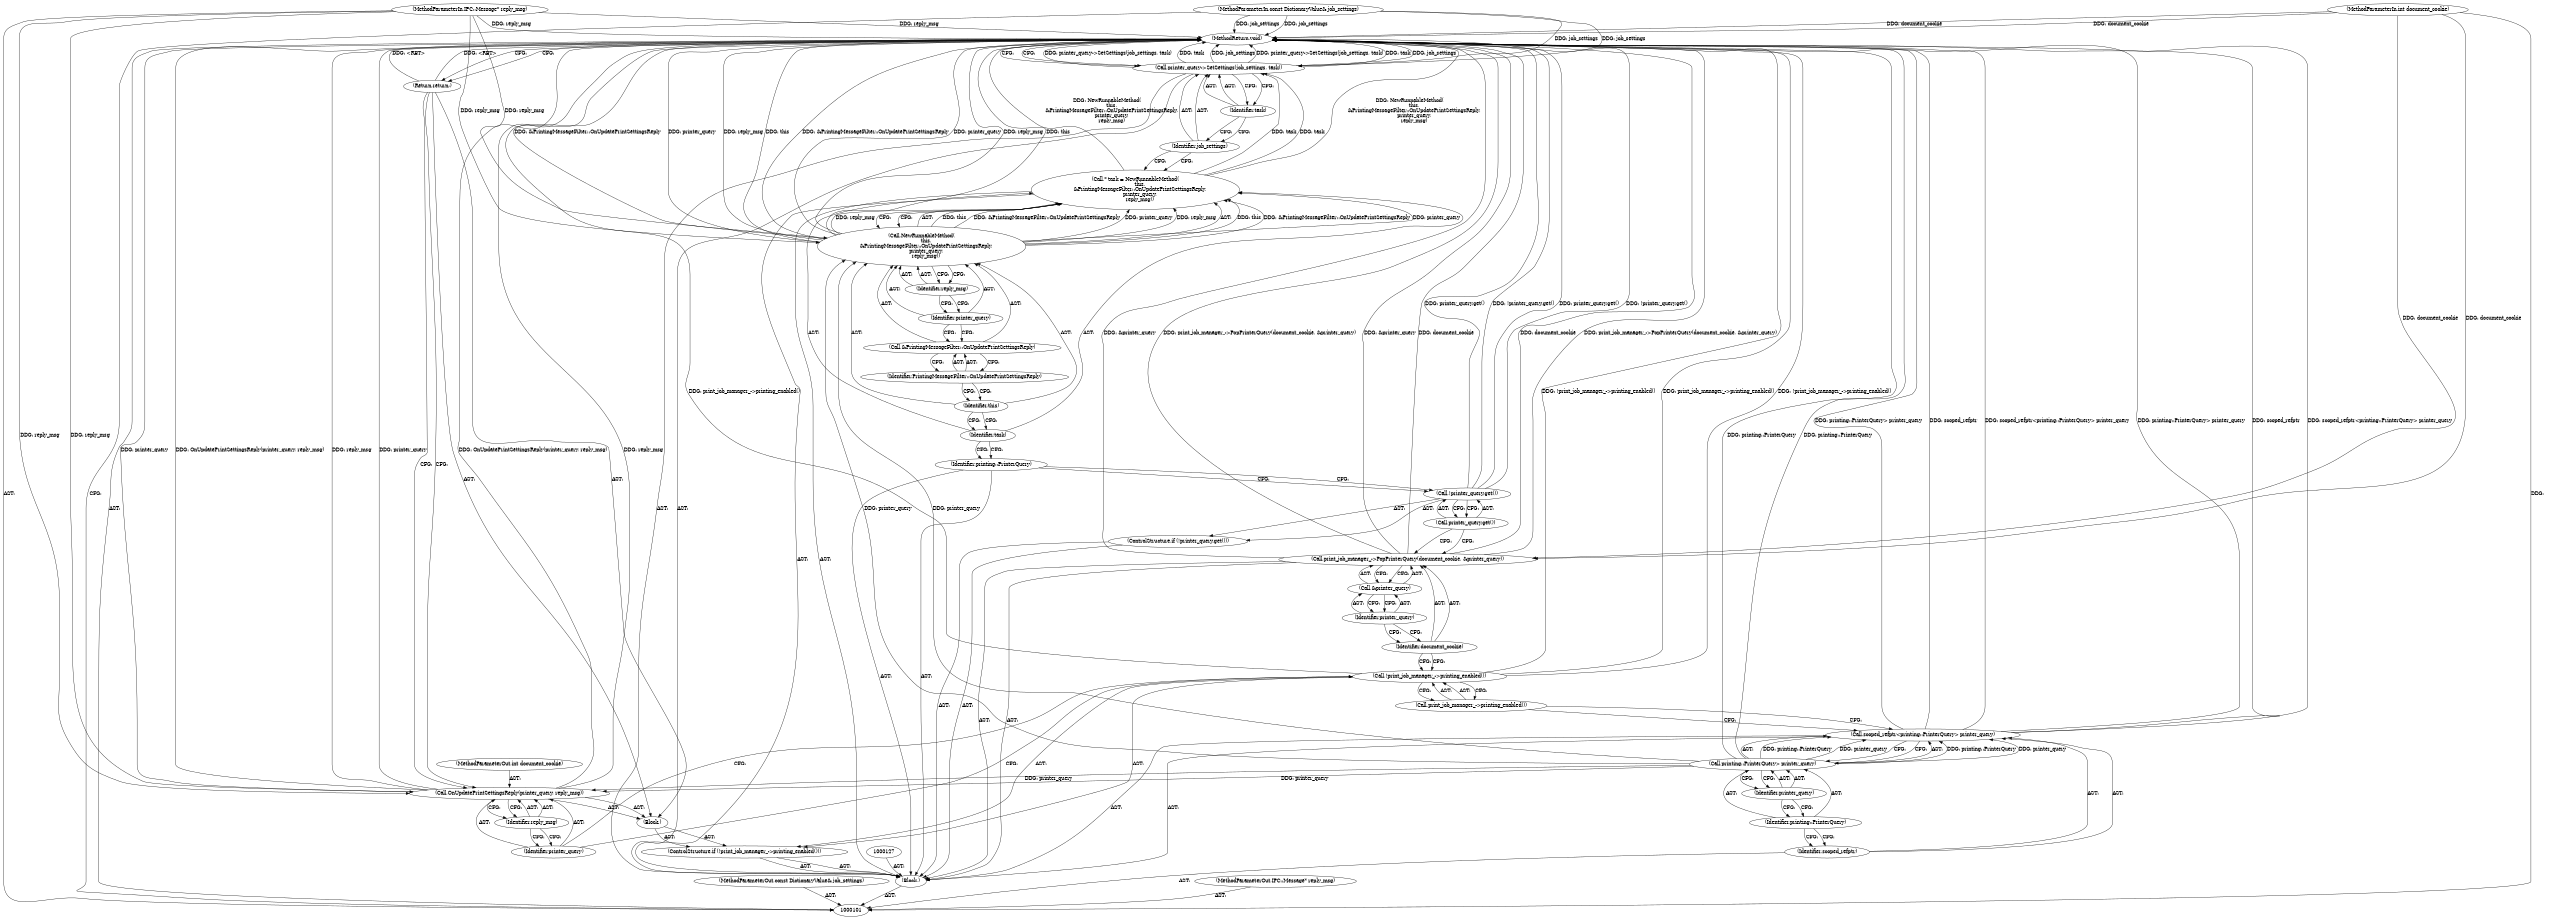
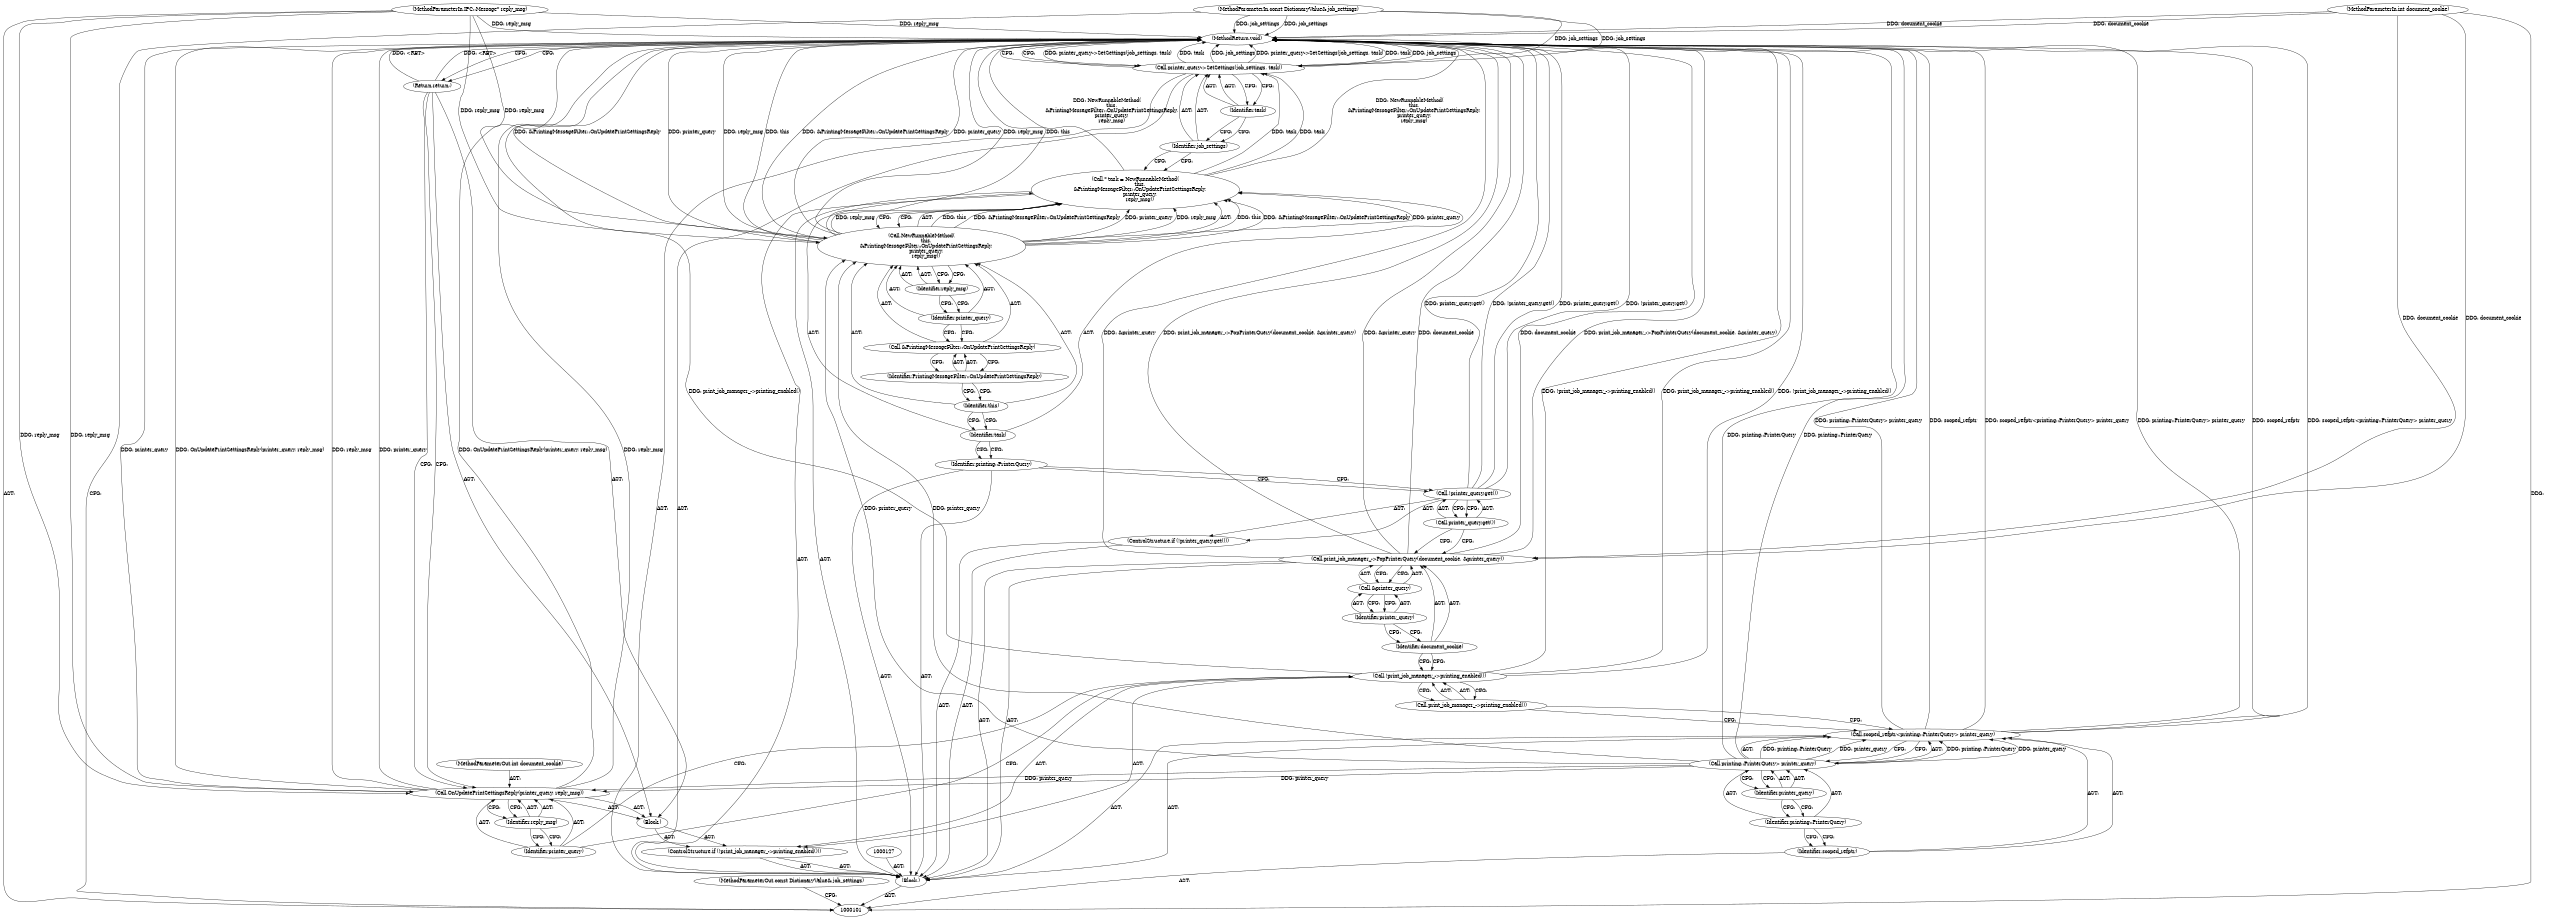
(132, 305) -> none
(1276, 881) -> none
(832, 896) -> (832, 896)
